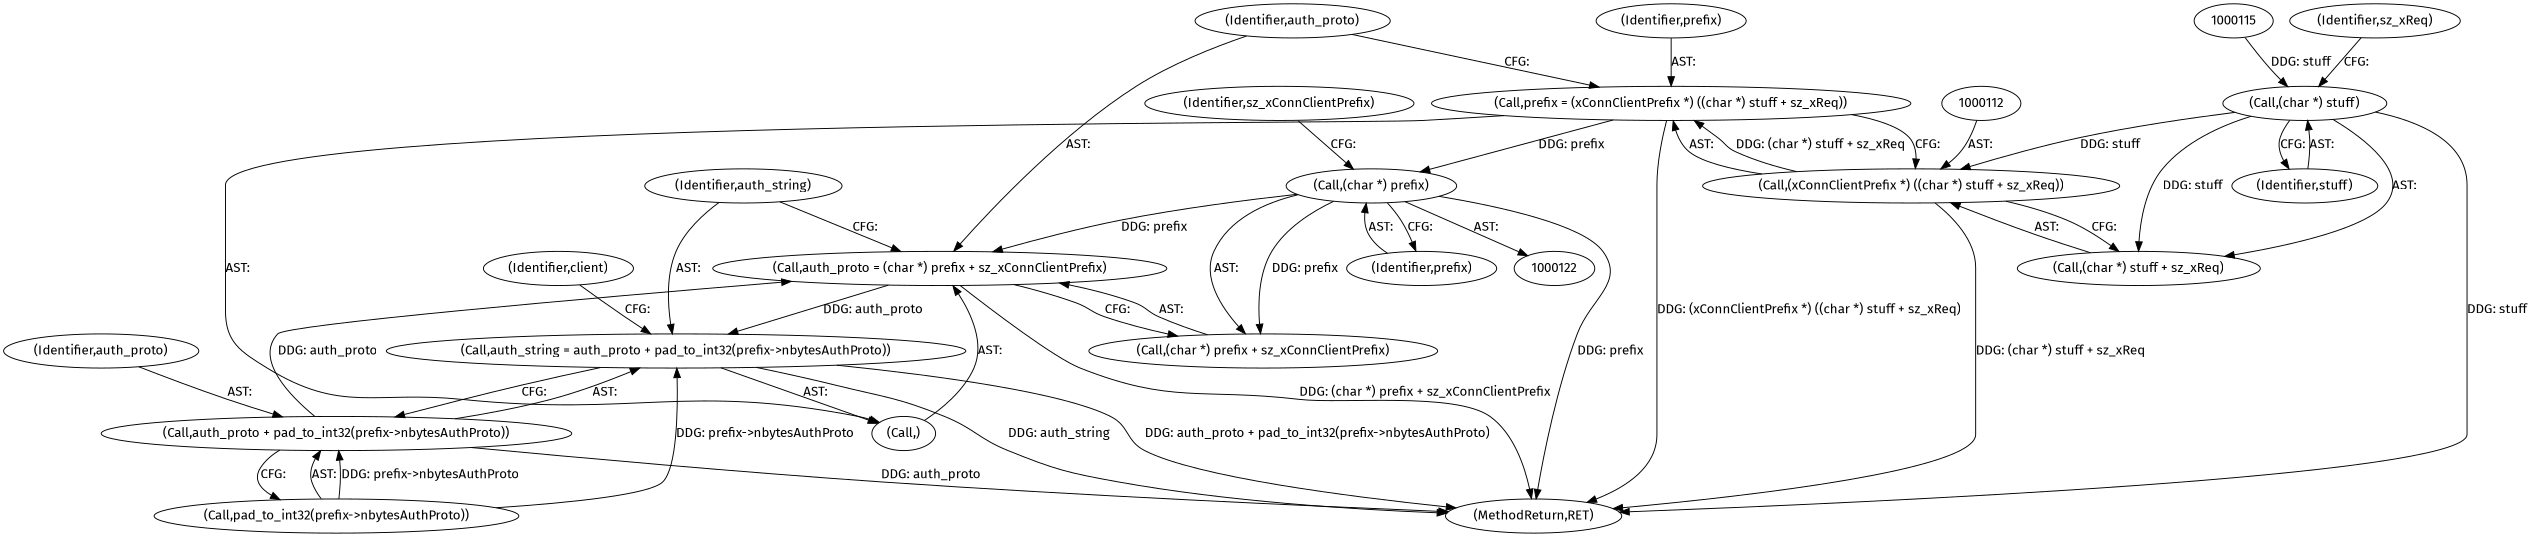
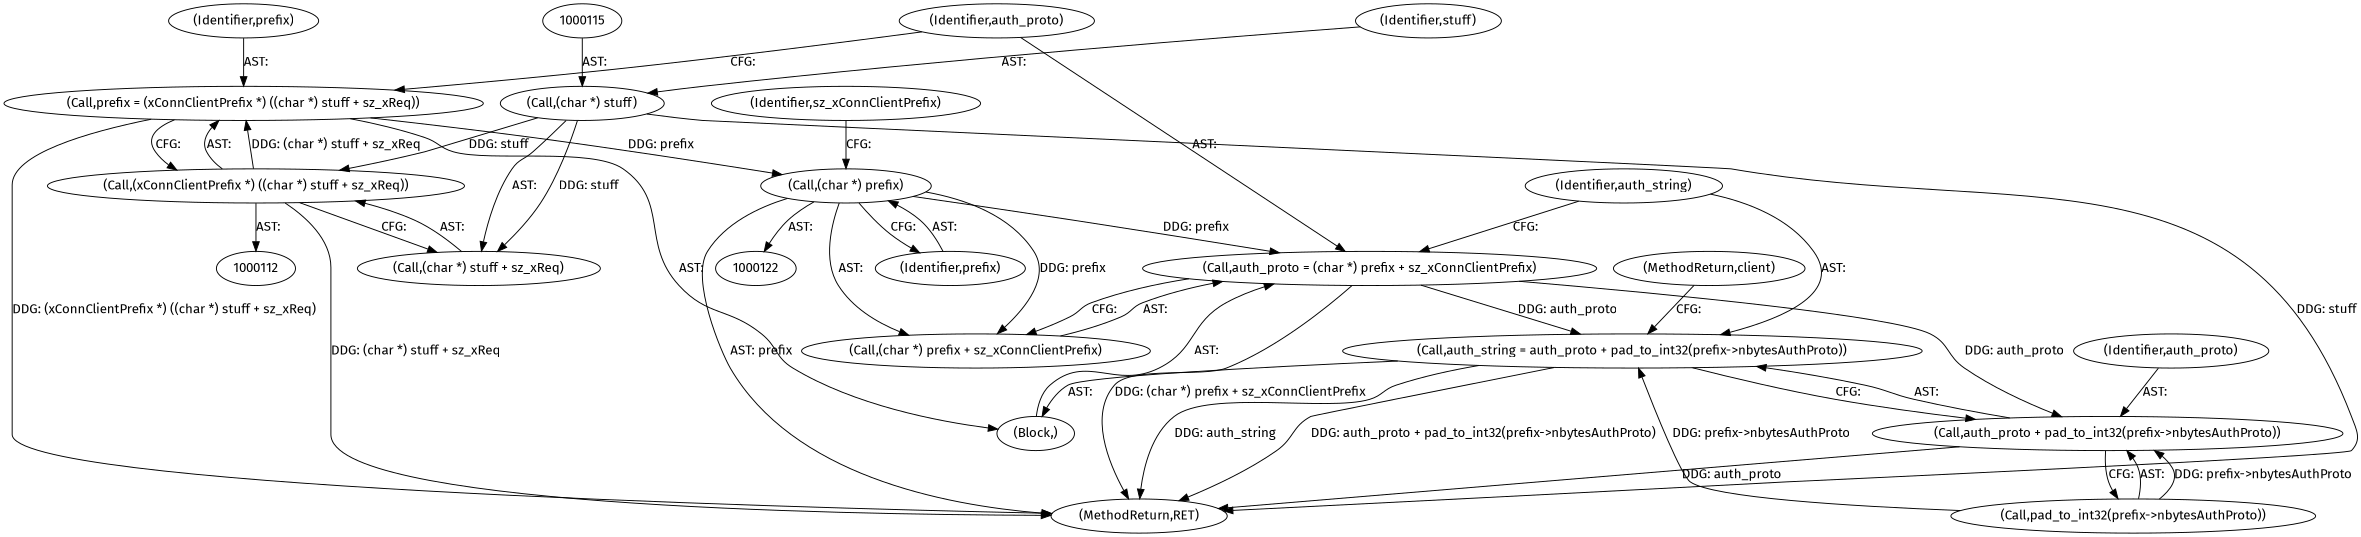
(2375, 21) -> none
(2301, 62) -> (597, 62)
(2280, 140) -> none
(1966, 144) -> (256, 222)
(558, 268) -> (1709, 268)
(479, 309) -> (1813, 311)
(1610, 351) -> (762, 351)
(904, 434) -> (1036, 434)
